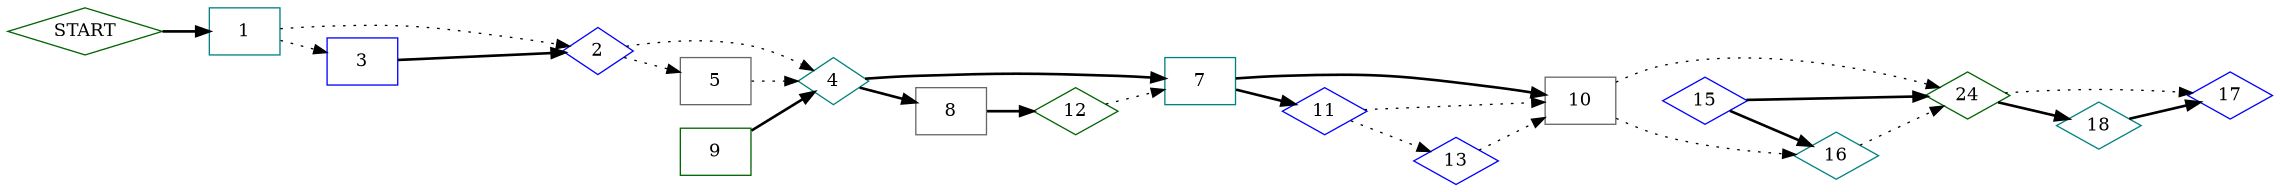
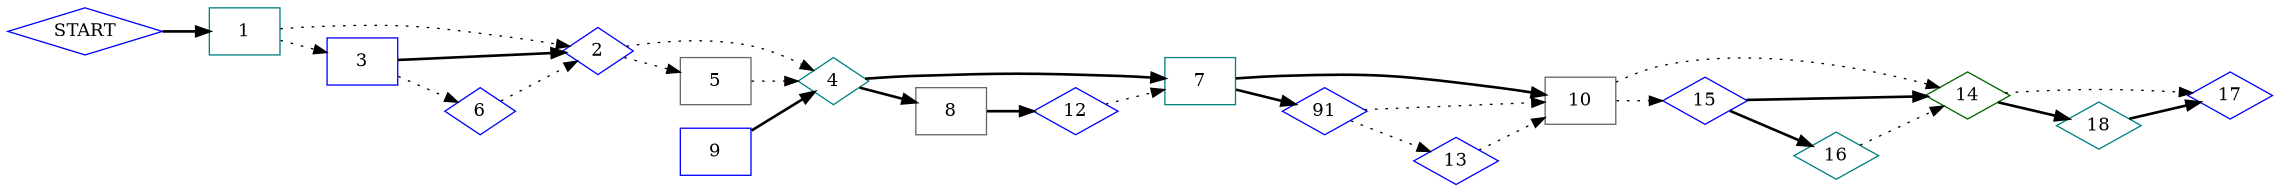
(85, 31) -> (85, 31)
(1968, 96) -> (1968, 96)
none -> (480, 111)
(1076, 111) -> (1076, 111)
(1325, 111) -> (1325, 111)
(1698, 144) -> (1633, 101)
(716, 152) -> (716, 152)
